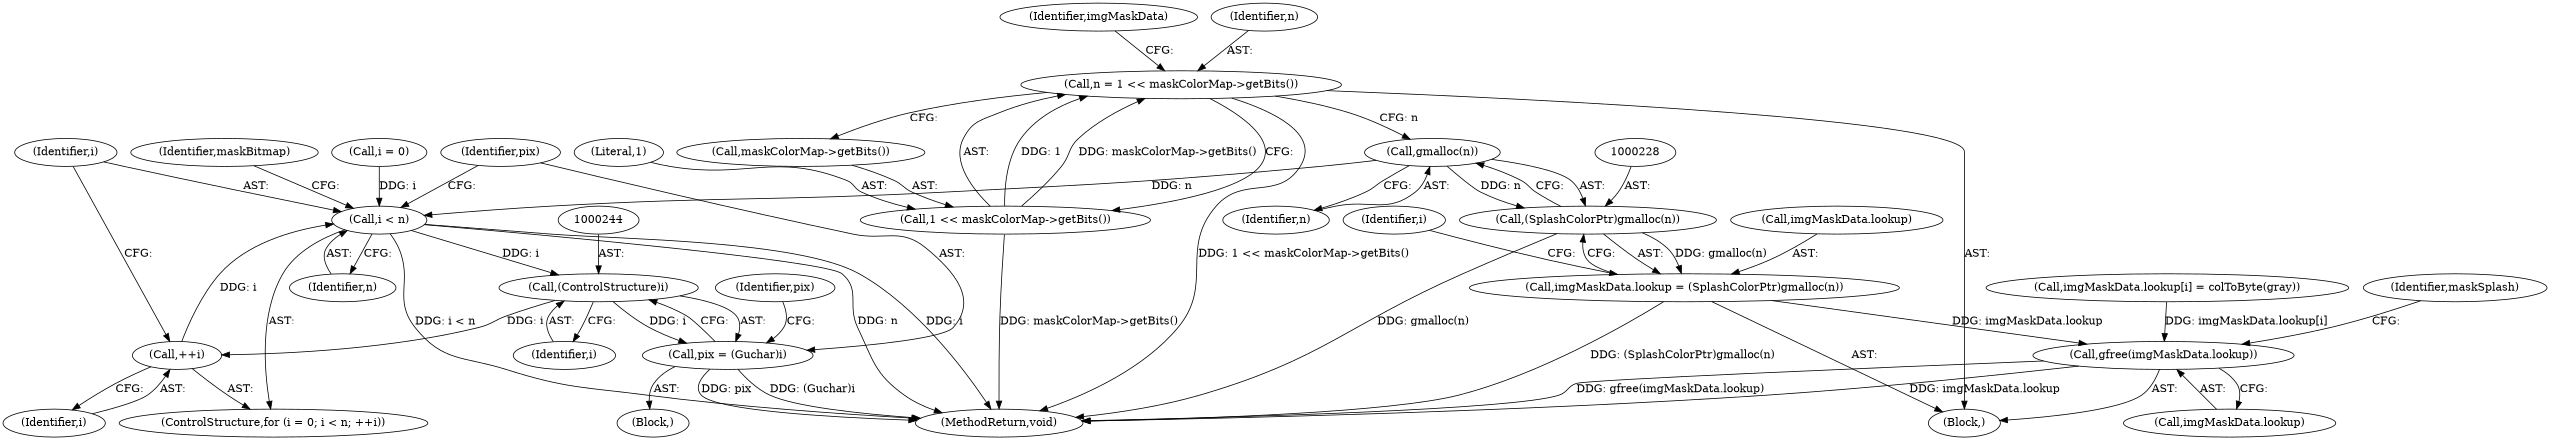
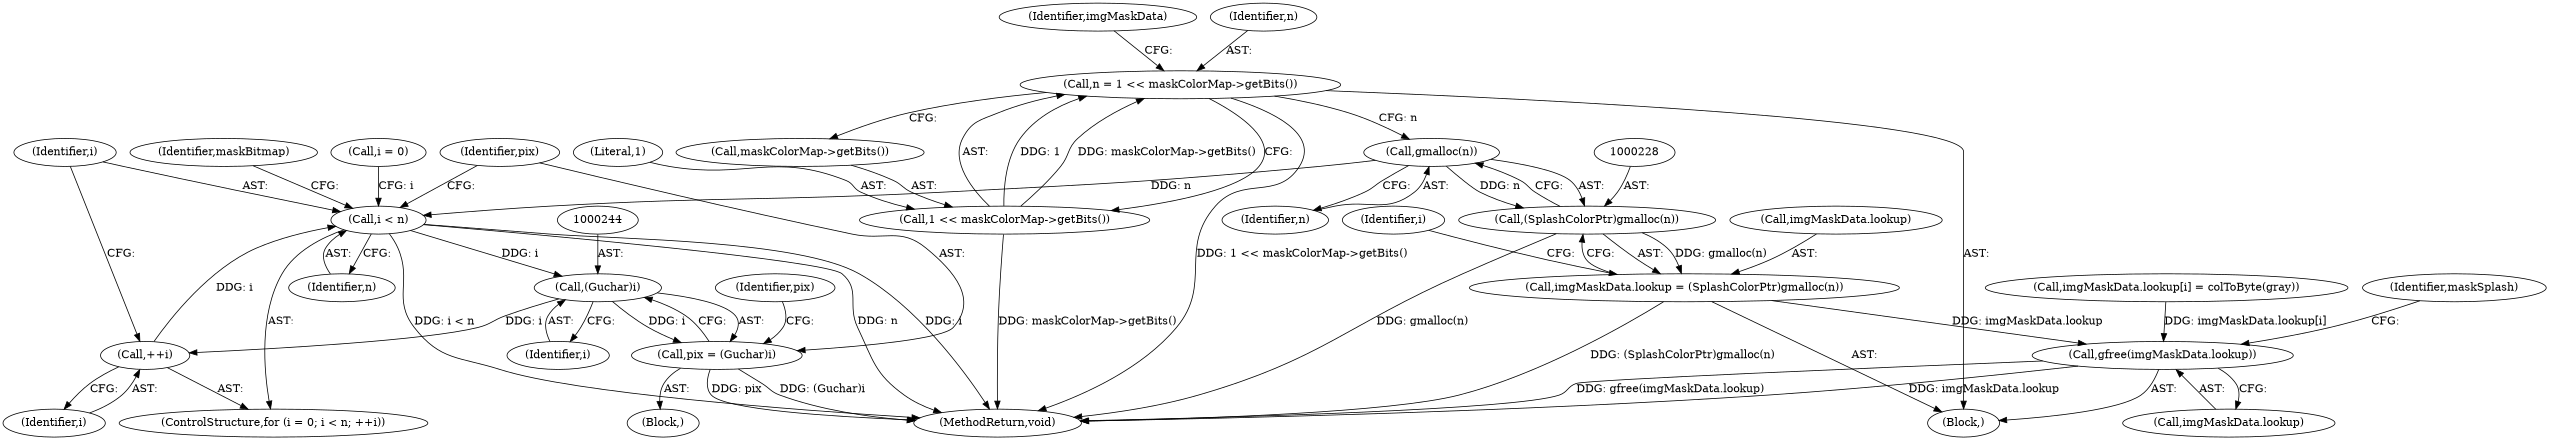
(398, 186) -> (396, 186)
(599, 288) -> (598, 288)
